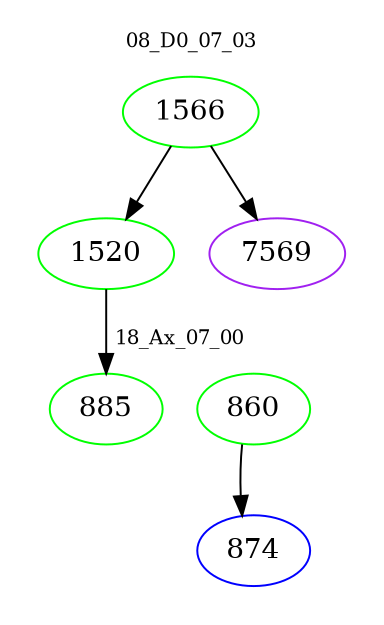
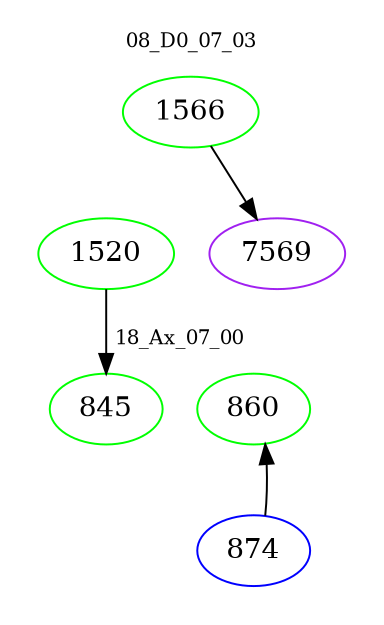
(154, 174) -> none
(106, 409) -> (106, 409)
(241, 470) -> (267, 490)
